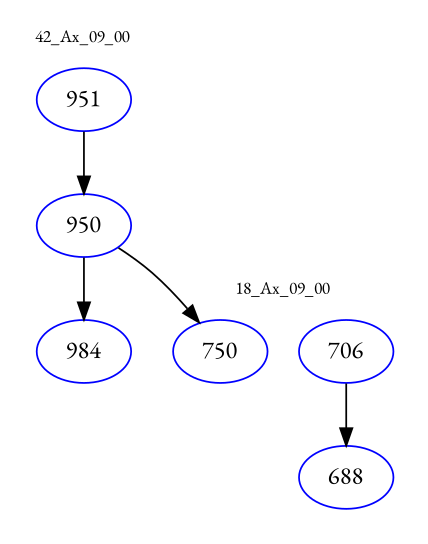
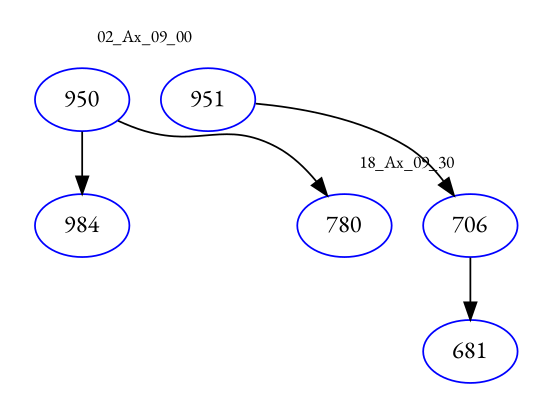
(83, 38) -> (145, 38)
(84, 154) -> (358, 124)
(283, 289) -> (407, 163)
(220, 351) -> (344, 226)
(346, 477) -> (470, 351)
